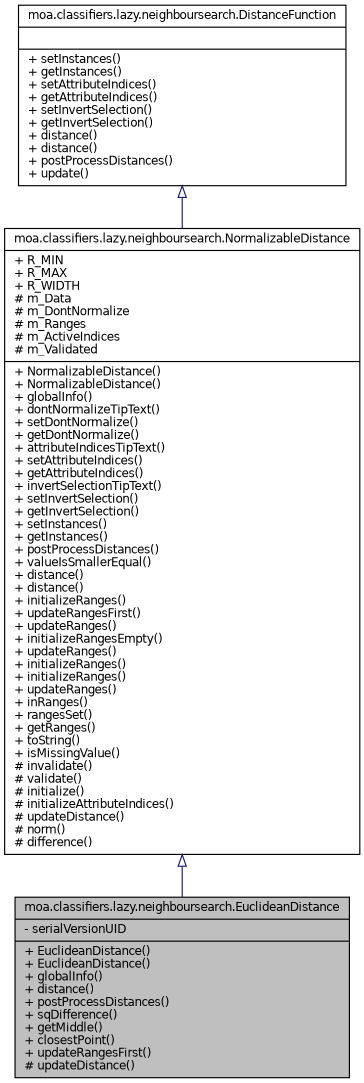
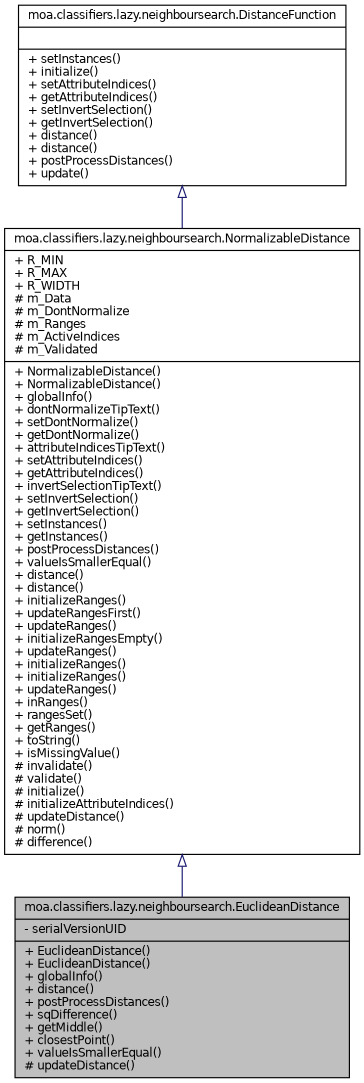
(75, 72) -> (63, 72)
(88, 1053) -> (93, 1053)
